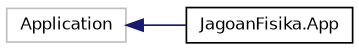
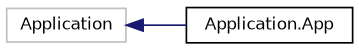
(270, 25) -> (270, 25)
